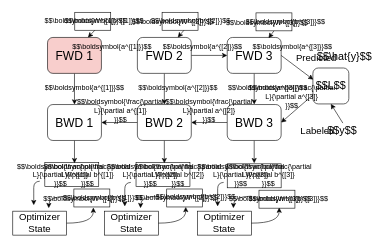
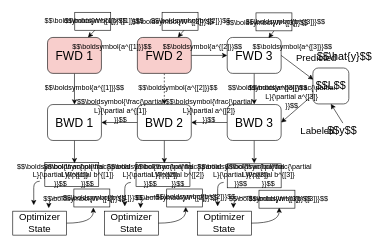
(164, 56) -> (164, 56)
(164, 87) -> (164, 87)
